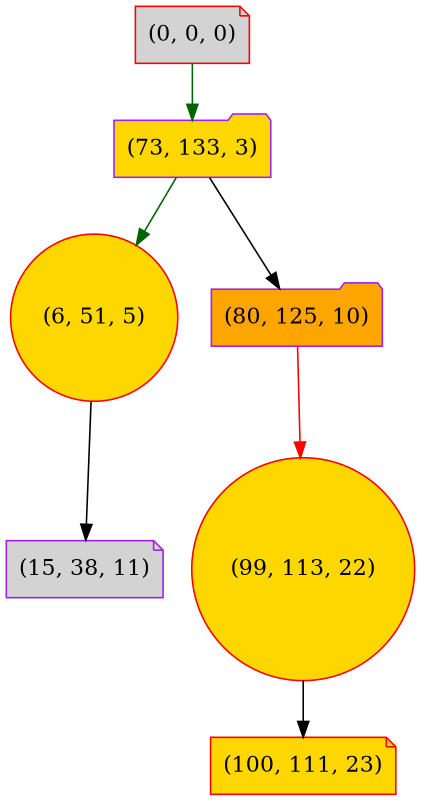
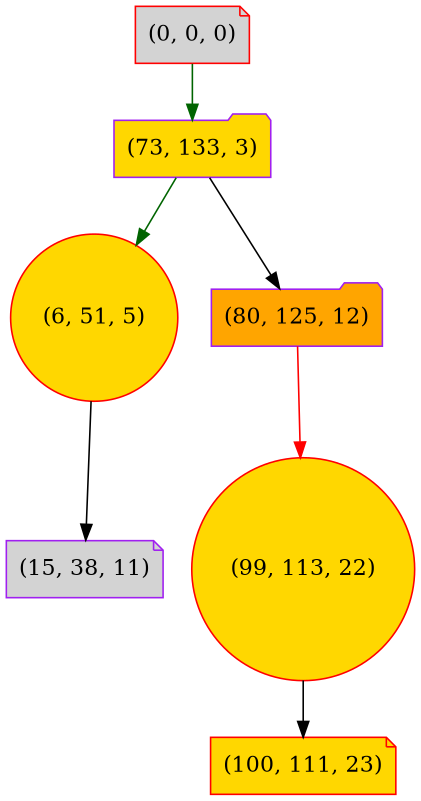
(297, 318) -> (297, 318)
